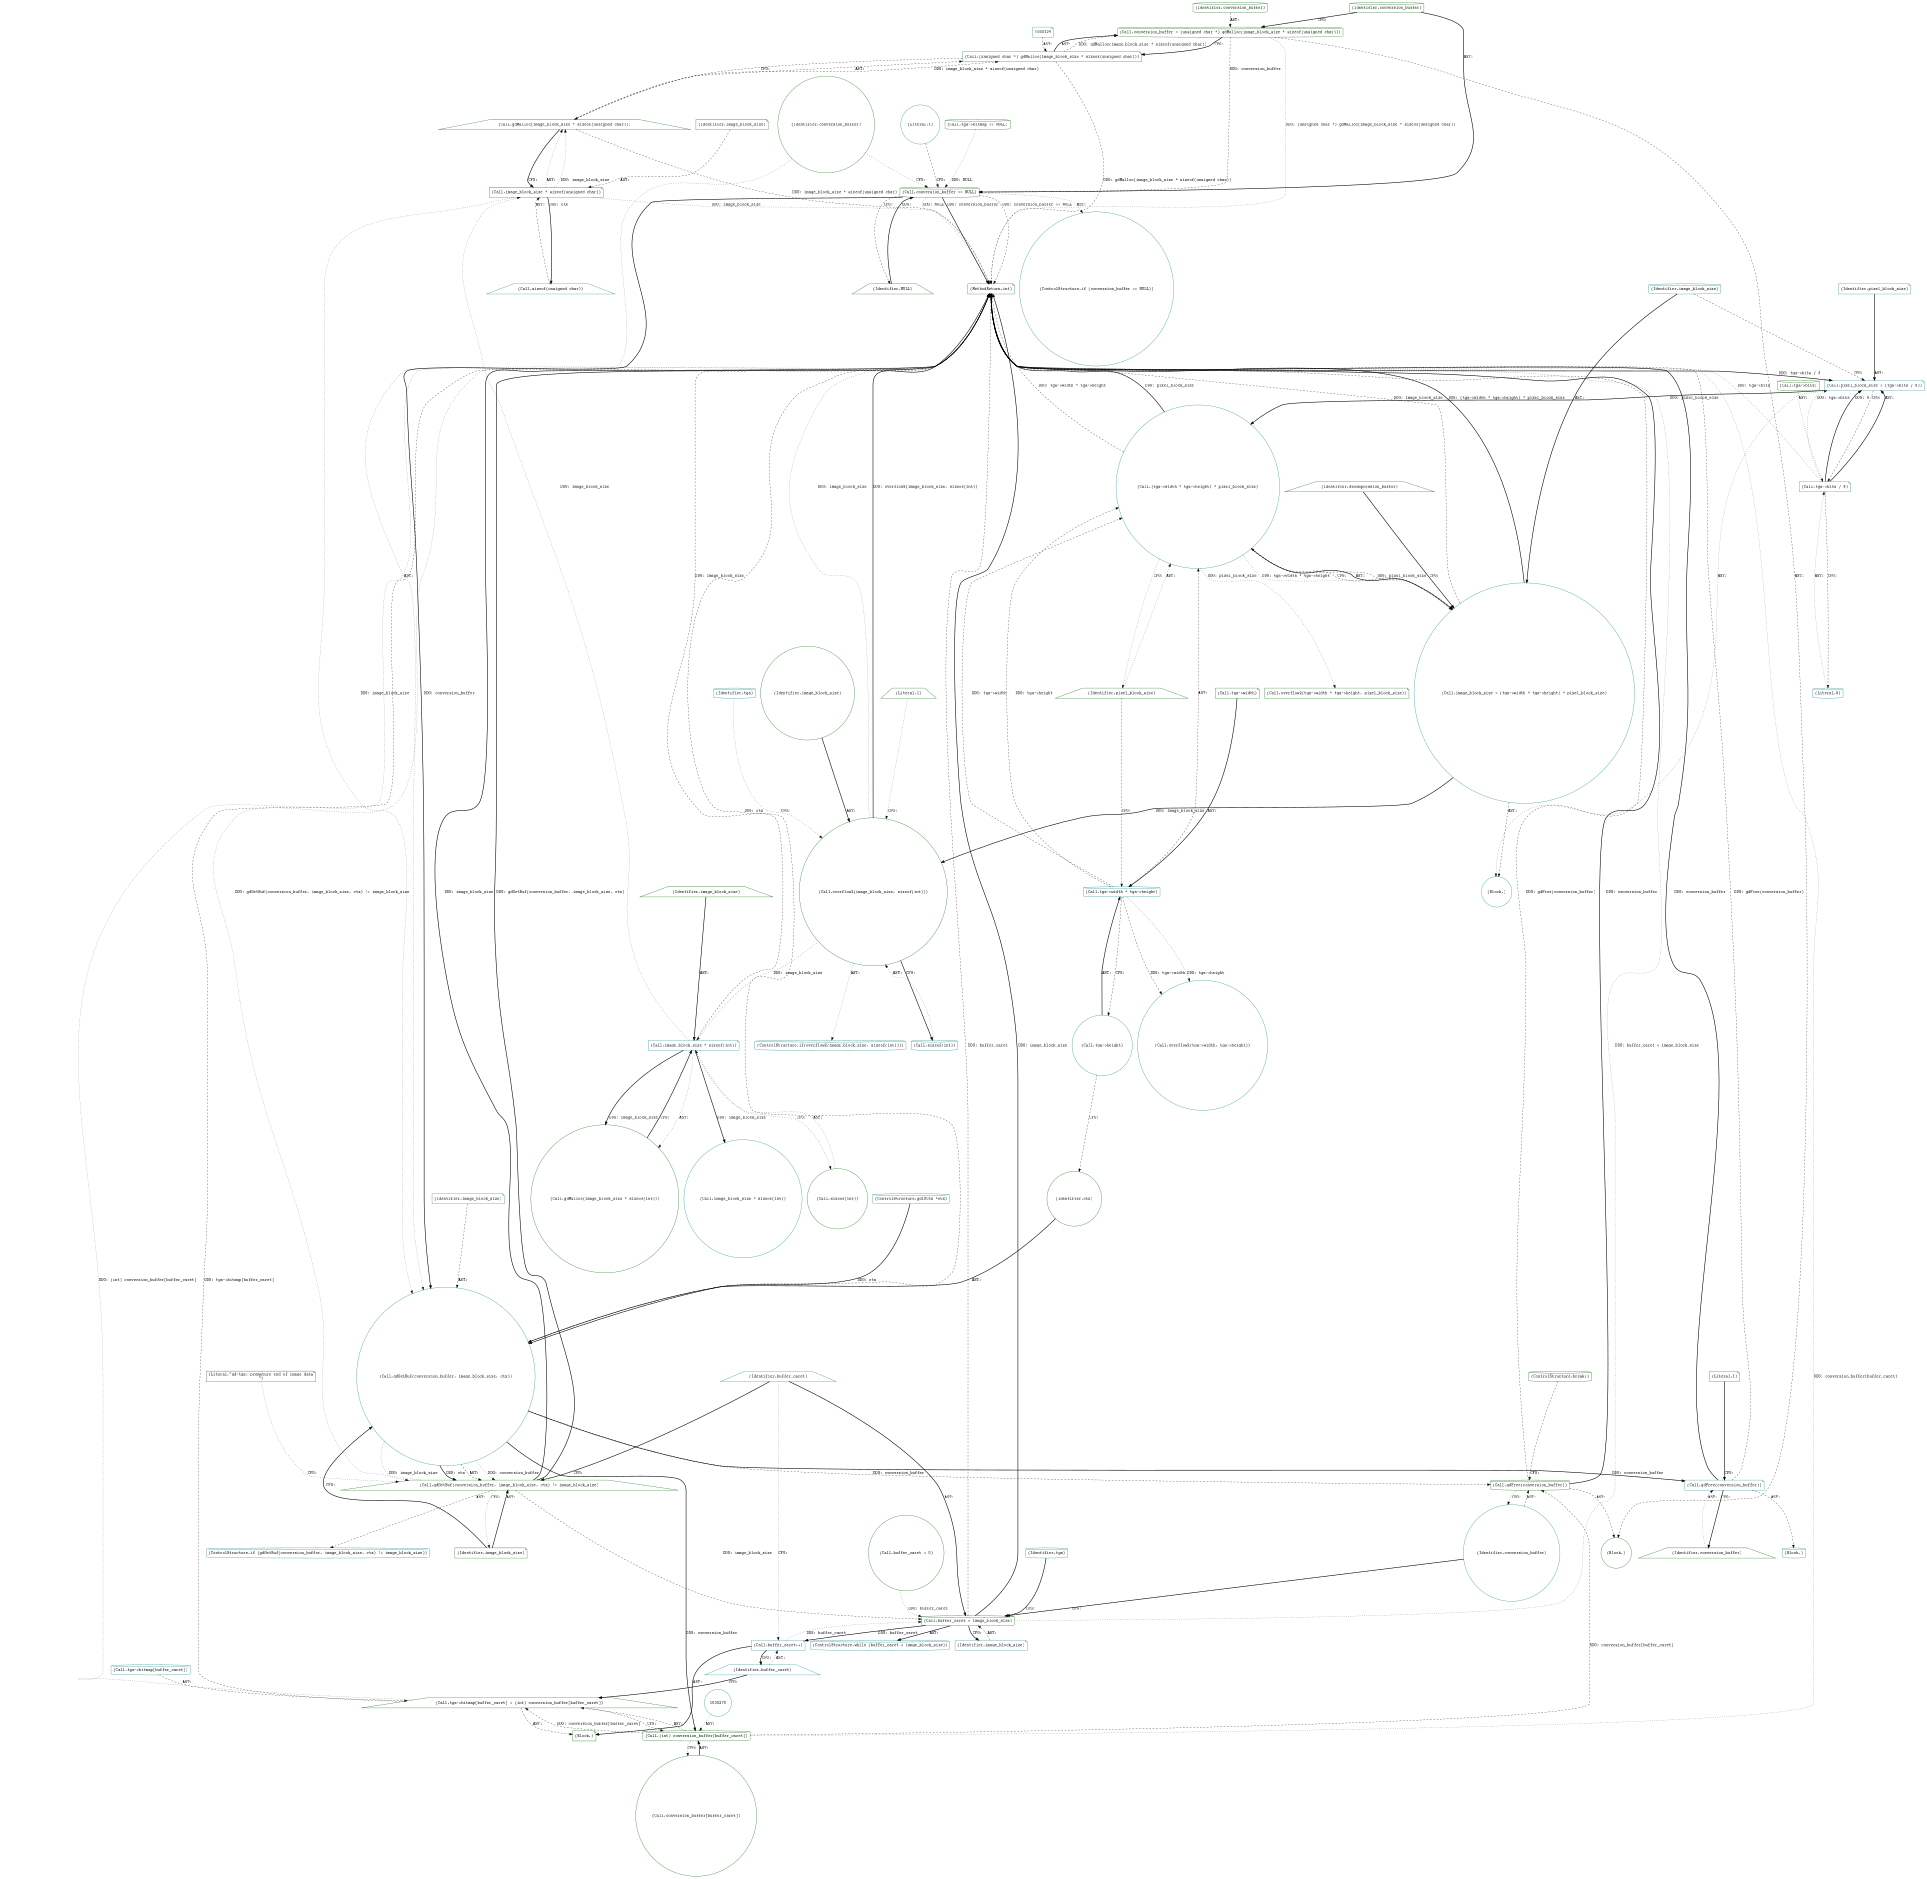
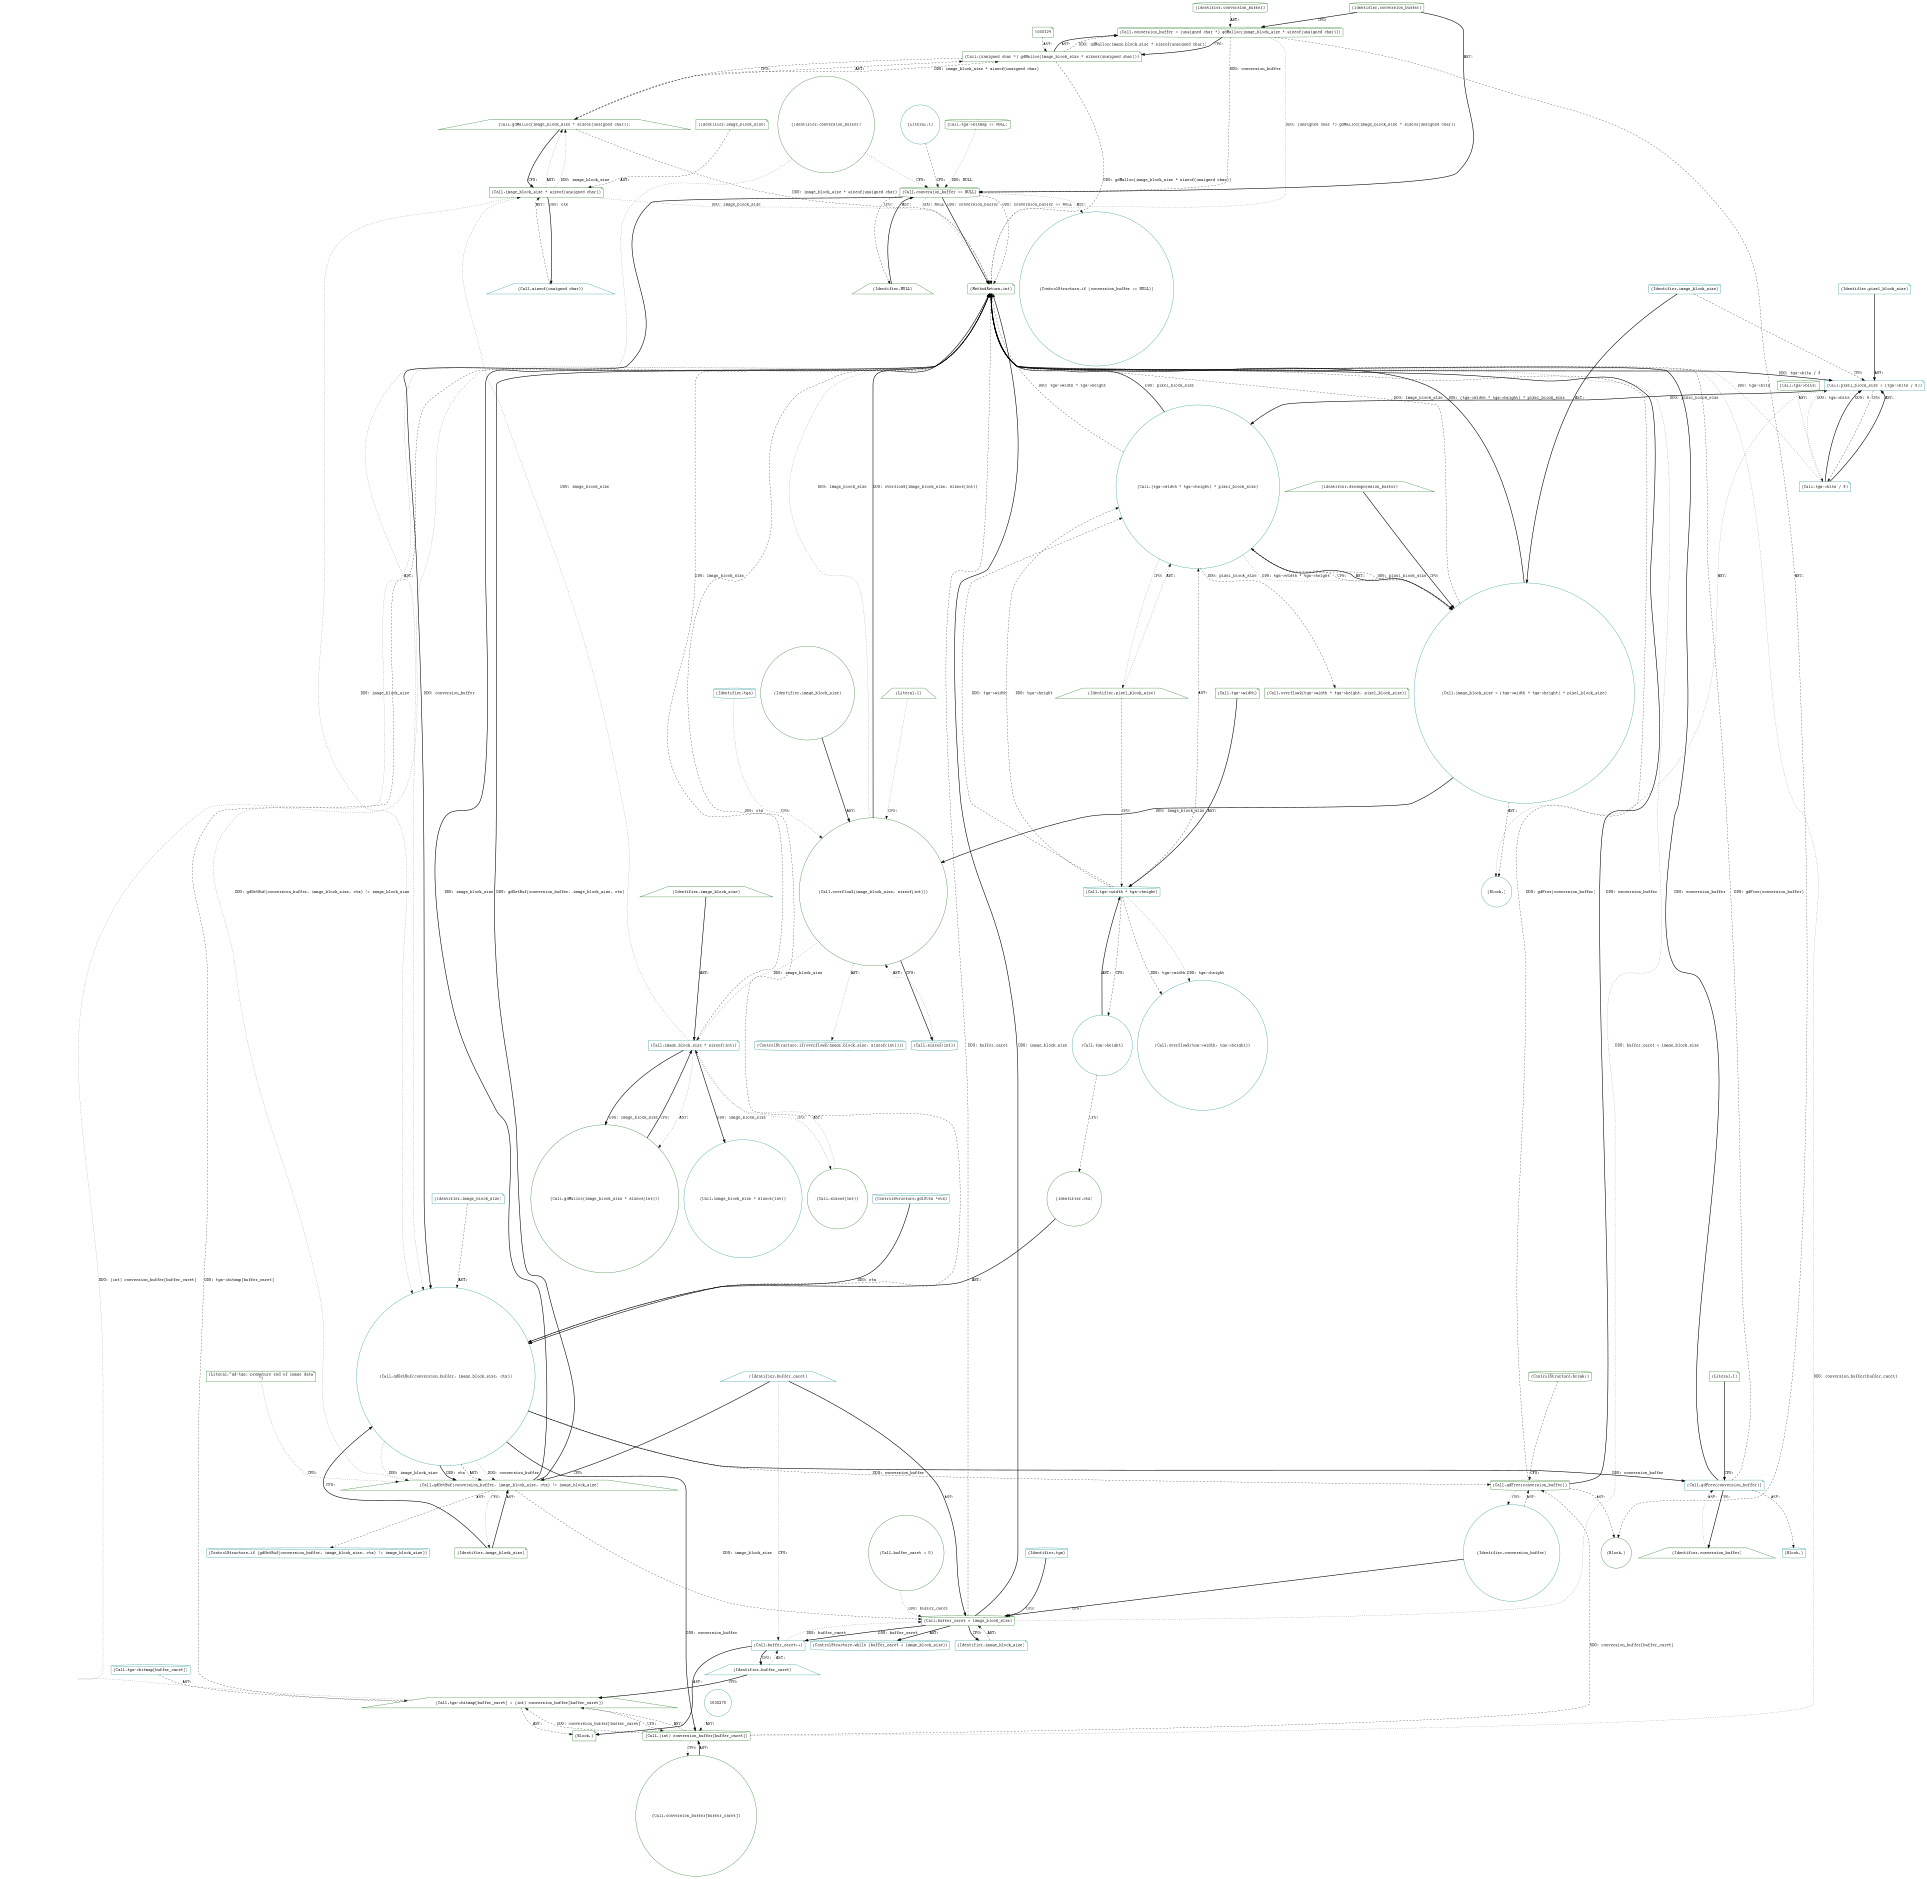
(1043, 32) -> (1043, 32)
(908, 205) -> (908, 205)
(1285, 602) -> (1285, 602)
(1828, 693) -> none
